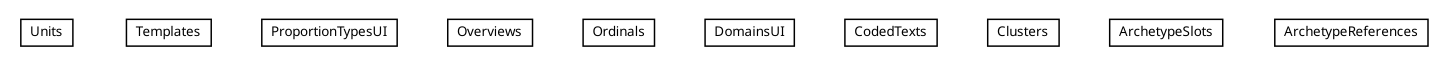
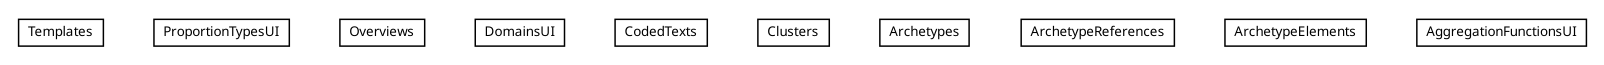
(46, 33) -> none
(619, 33) -> none
none -> (924, 33)
(1166, 33) -> none
none -> (1295, 33)
none -> (1502, 33)
